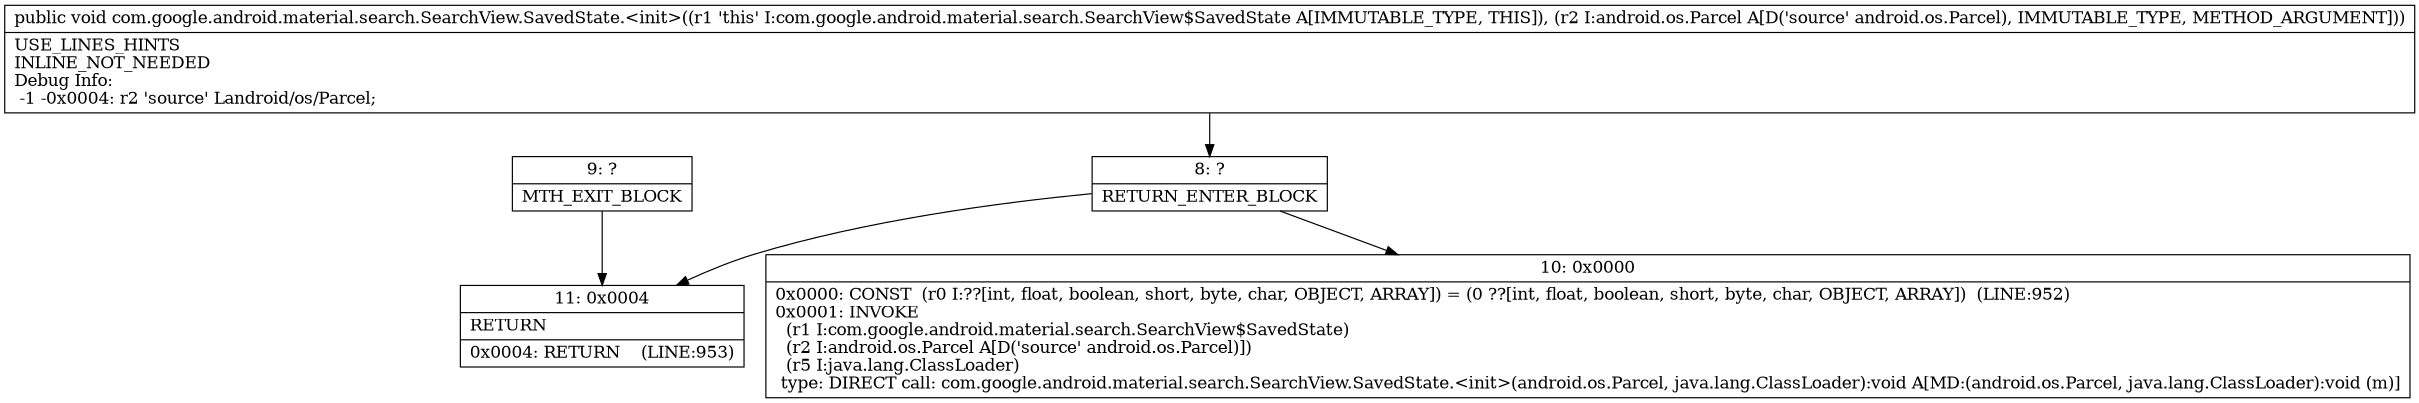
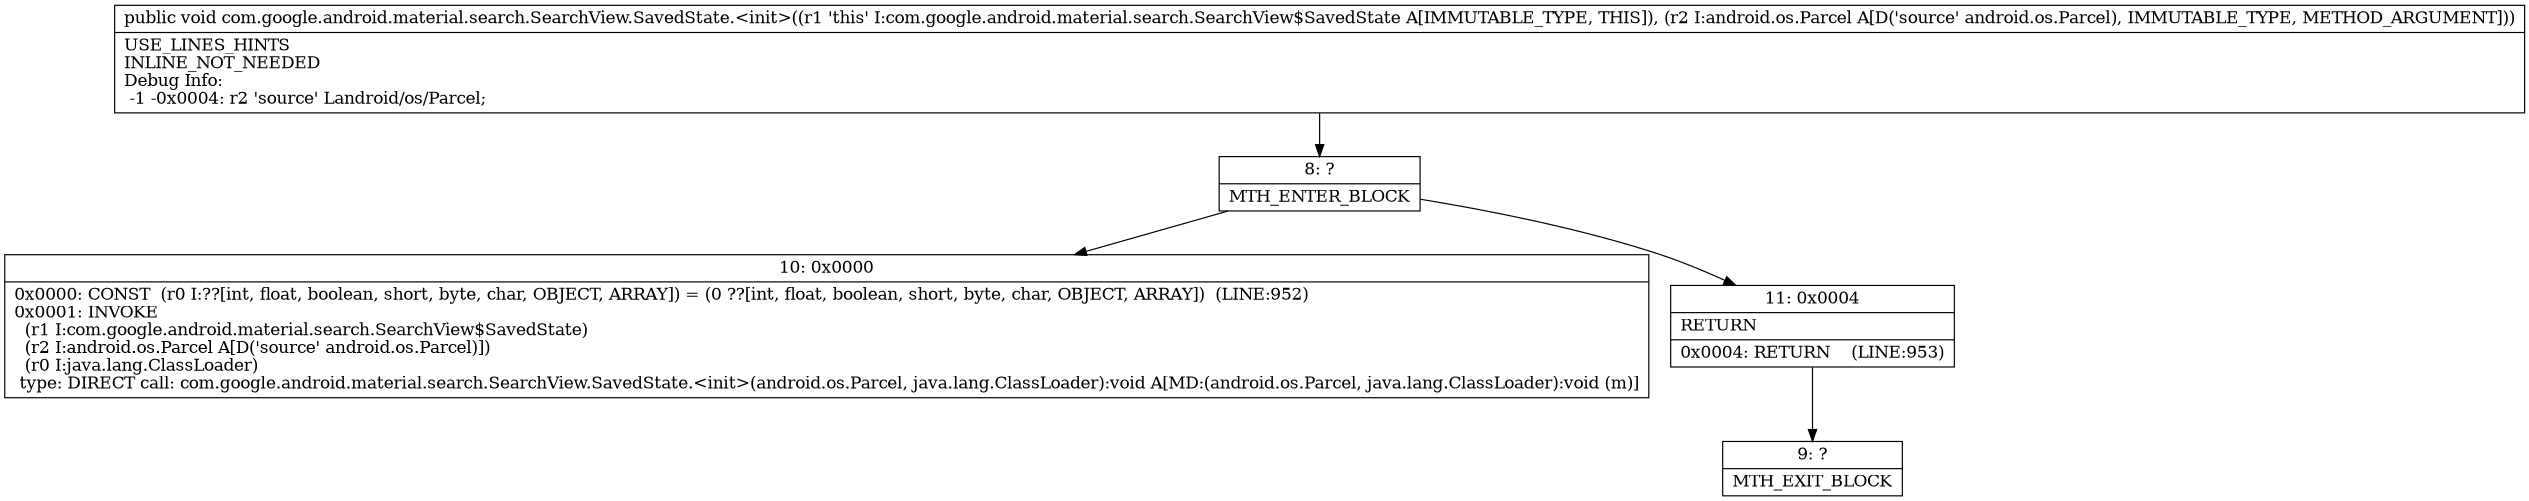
(1210, 197) -> (1320, 197)
(602, 242) -> (1813, 398)
(898, 366) -> (137, 366)
